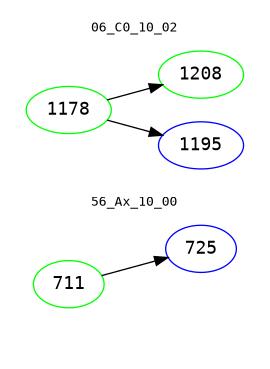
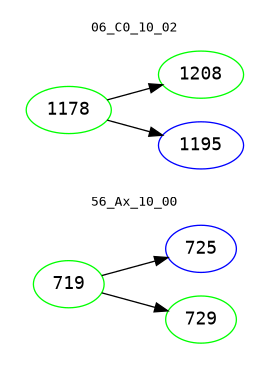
(69, 284) -> (69, 284)
none -> (201, 320)
